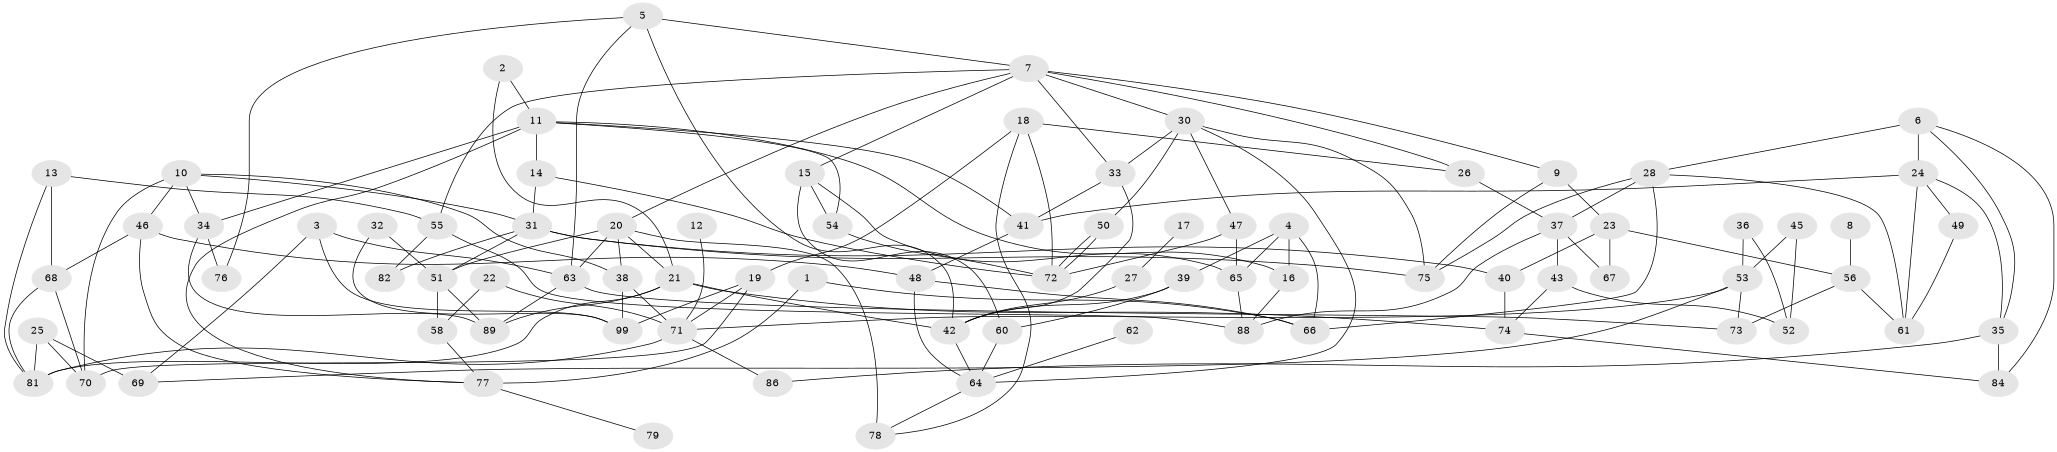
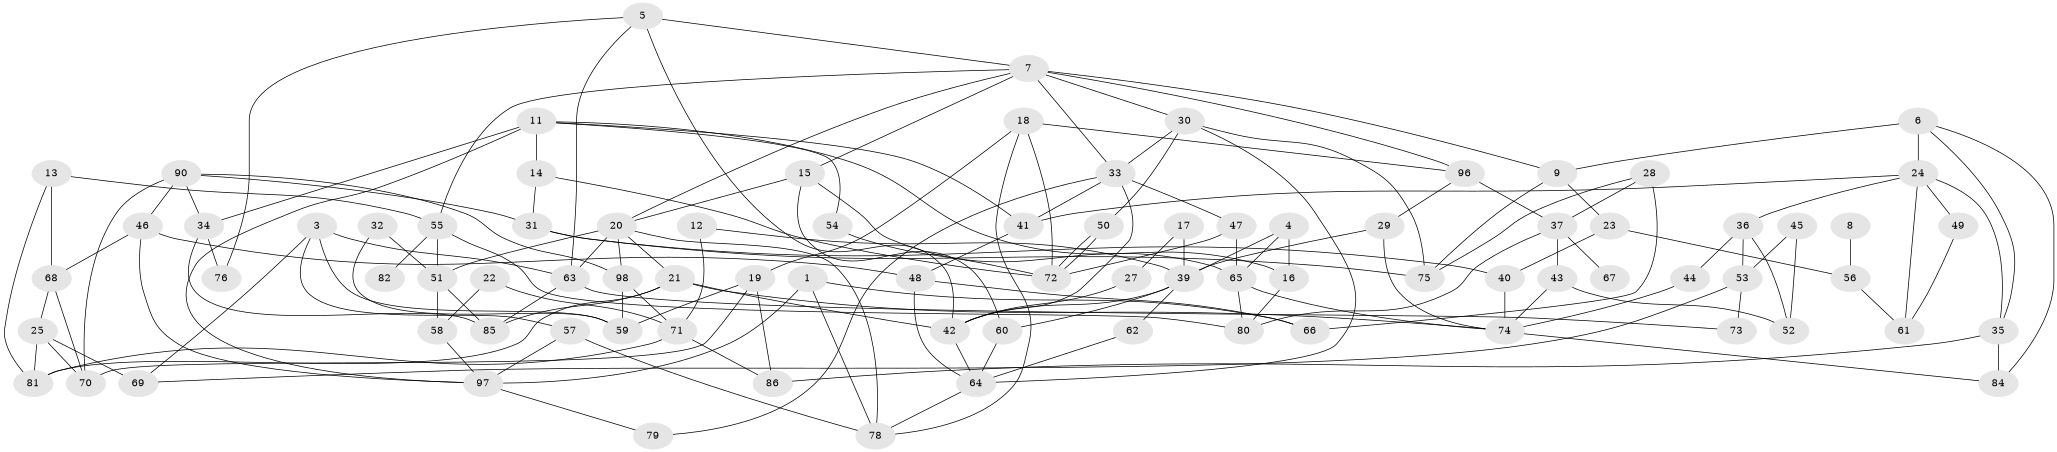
(503, 69) -> none
(1784, 147) -> (1737, 144)
(1211, 173) -> (1172, 197)
(181, 174) -> (181, 174)
(1465, 174) -> (1465, 174)
(1829, 193) -> none
none -> (1829, 195)
(819, 200) -> (711, 200)
none -> (1385, 226)
none -> (944, 243)
(457, 249) -> none
none -> (1184, 252)
(1610, 252) -> none
(482, 254) -> (437, 250)
(1317, 276) -> none
(623, 279) -> (623, 279)
none -> (1690, 279)
none -> (875, 280)
(726, 298) -> (764, 331)
(1797, 303) -> none
none -> (1320, 306)
none -> (1156, 308)
(1213, 317) -> none
(9, 329) -> (45, 305)
(490, 331) -> (490, 331)
none -> (570, 331)
(623, 331) -> (623, 331)
(1244, 331) -> (1244, 331)
none -> (842, 357)
(483, 384) -> (483, 384)
